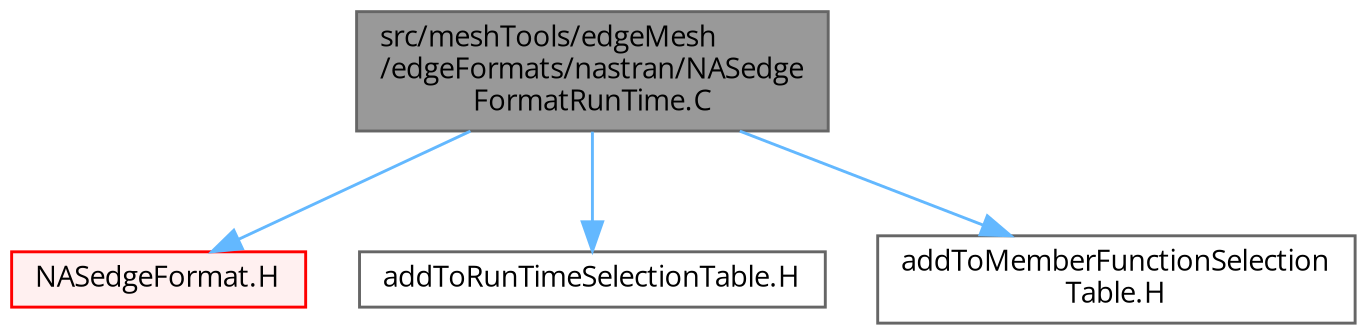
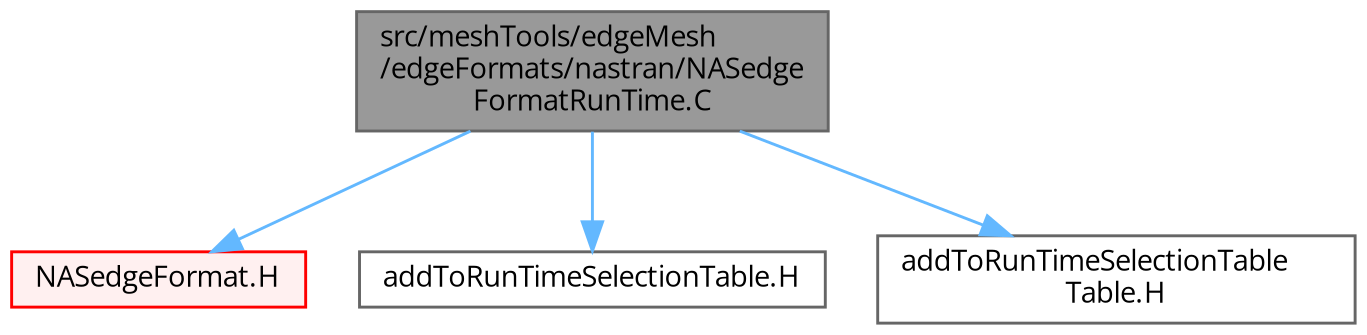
(1116, 279) -> (1116, 279)
